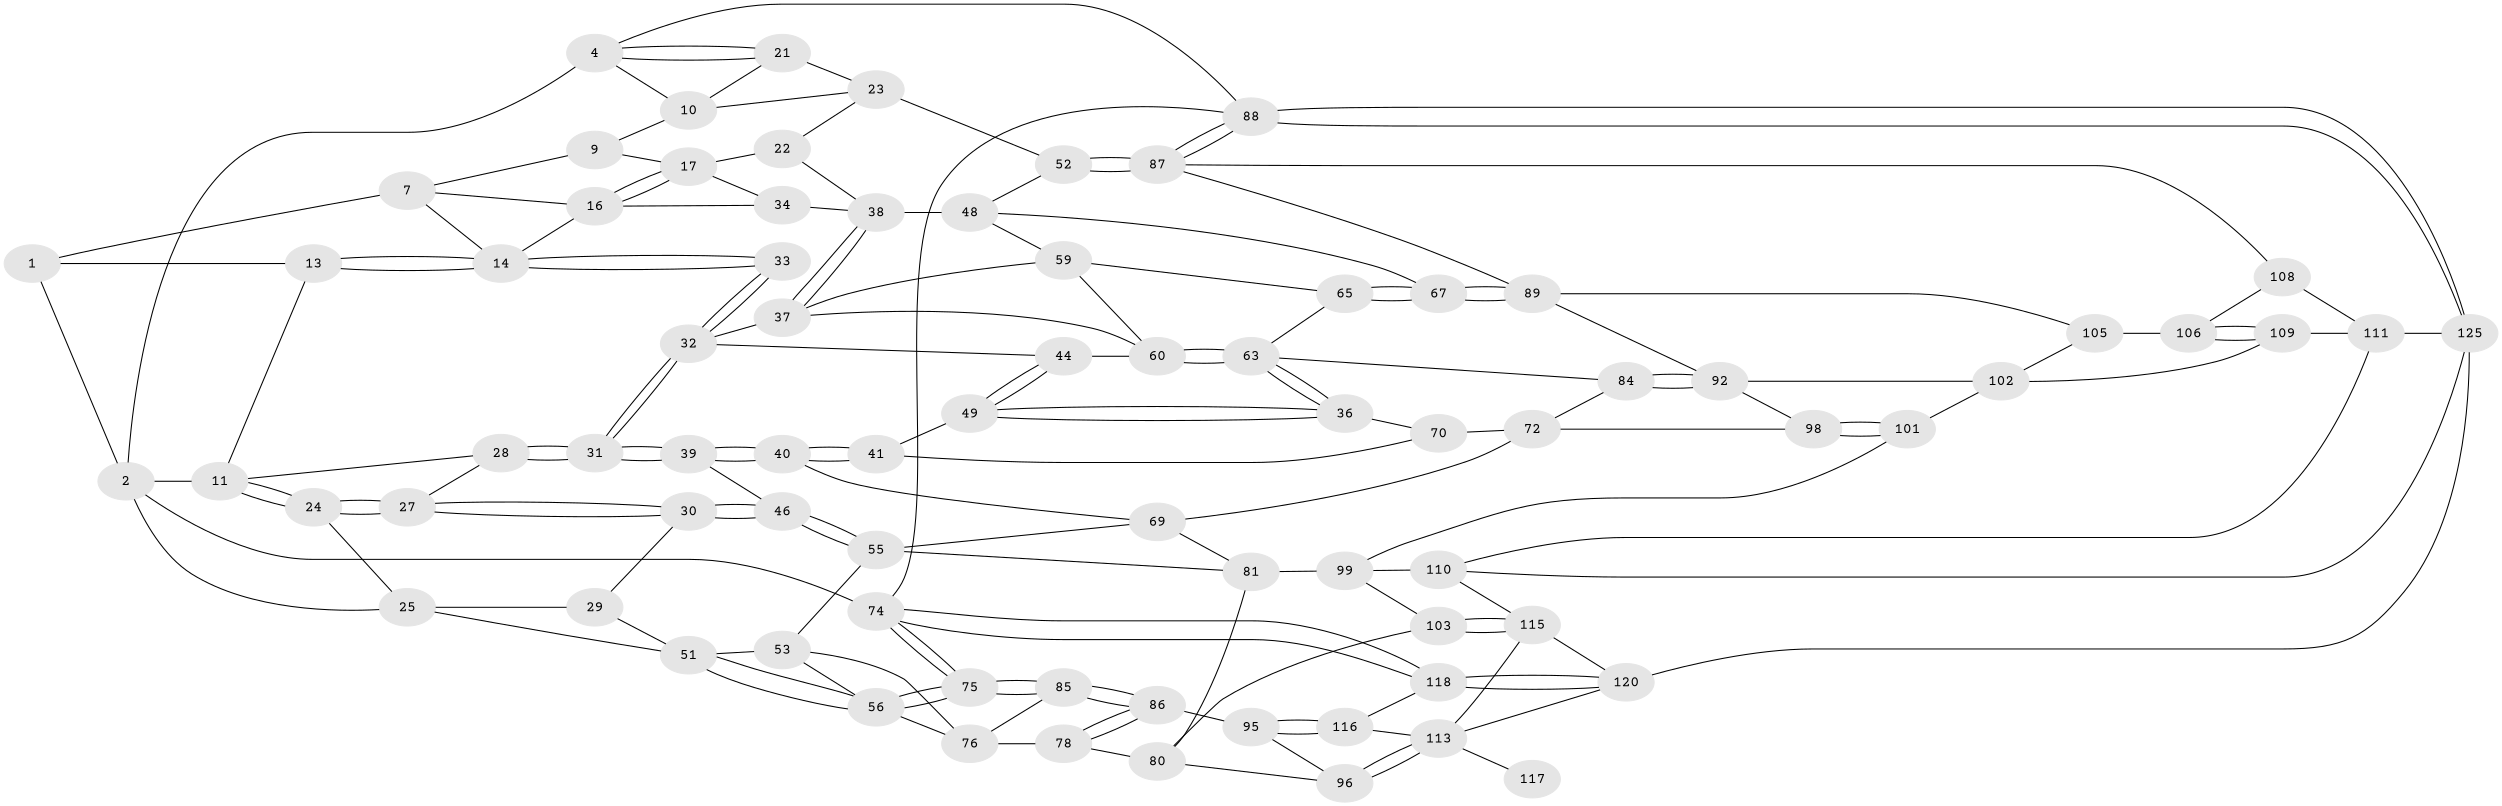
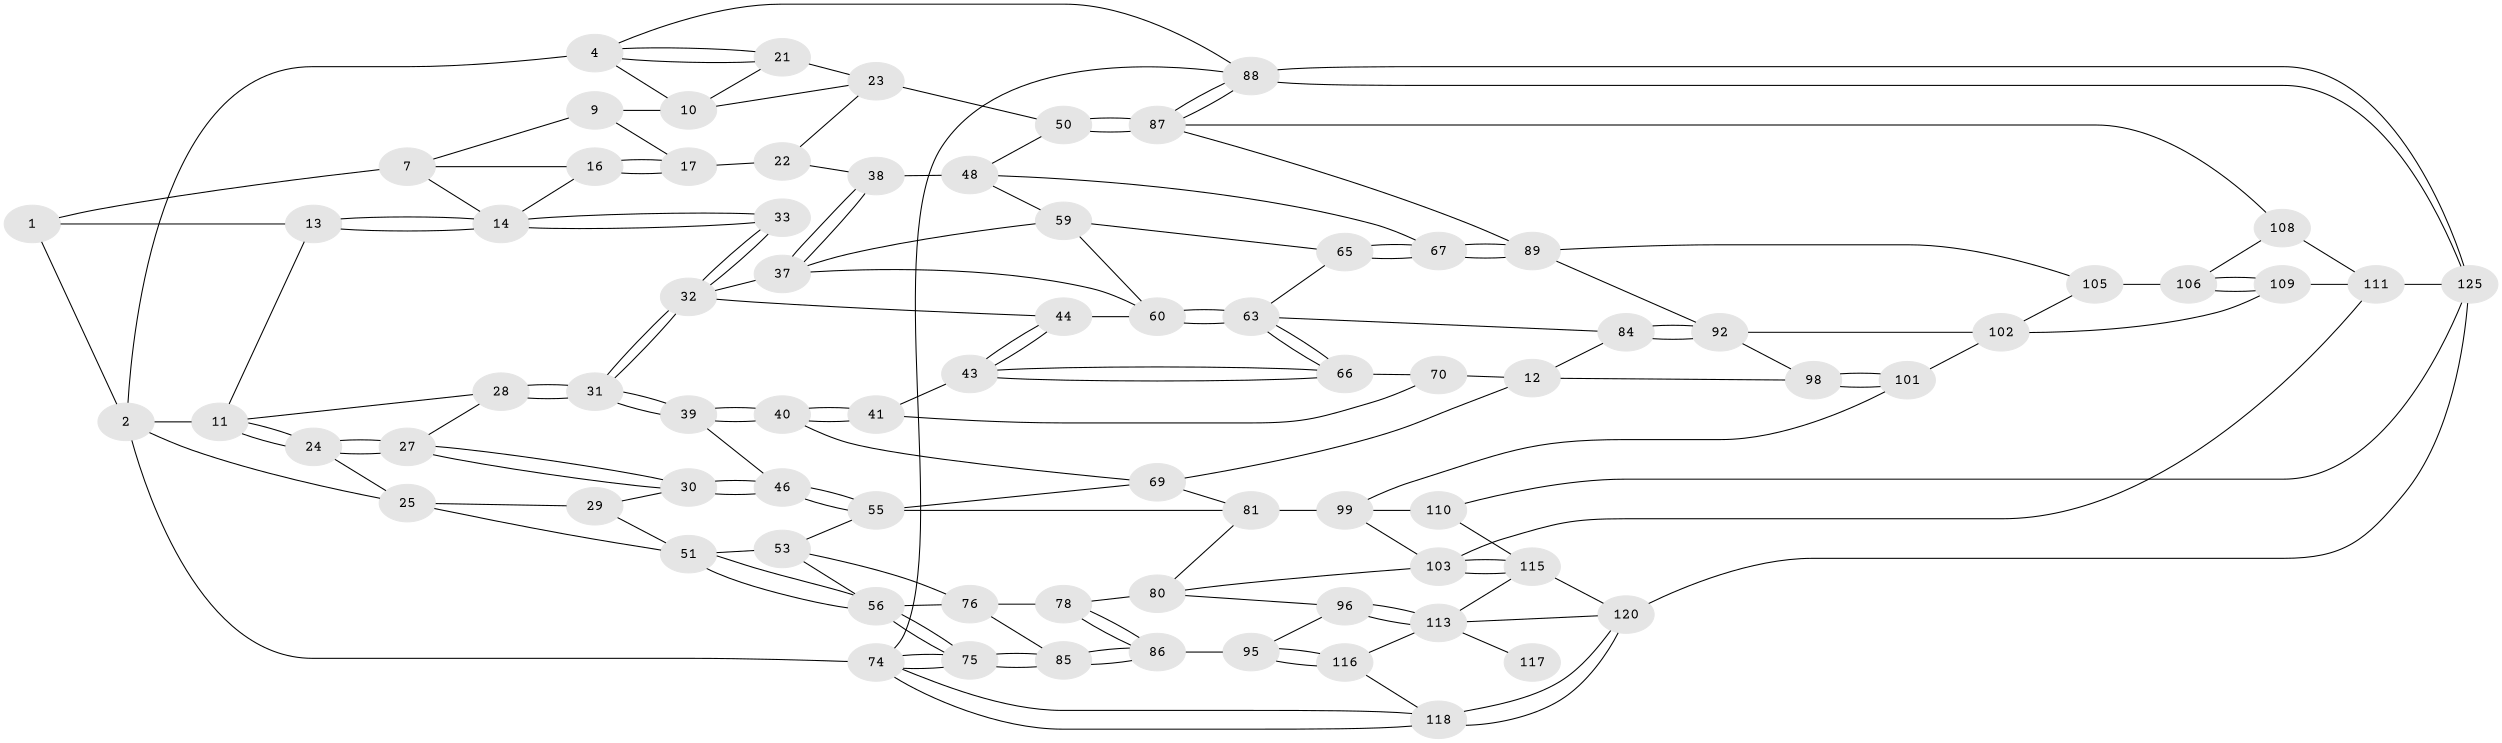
(1064, 165) -> (1064, 125)
(782, 205) -> none
(970, 414) -> (970, 374)
(1345, 414) -> (1345, 374)
(1532, 429) -> (1532, 378)
(1962, 538) -> (1945, 519)
